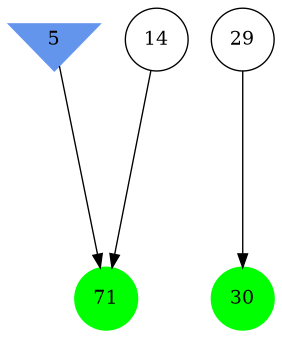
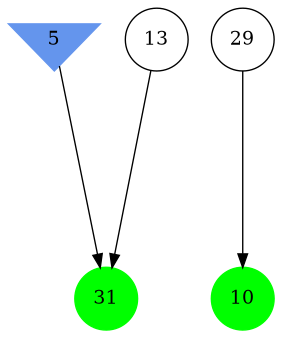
(157, 40) -> (157, 40)
(106, 299) -> (106, 299)
(243, 299) -> (243, 299)
